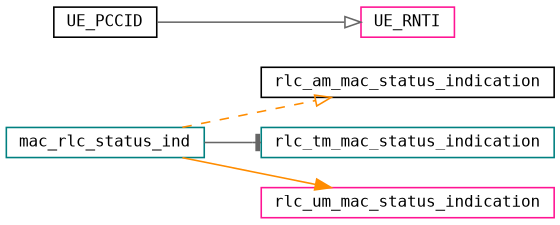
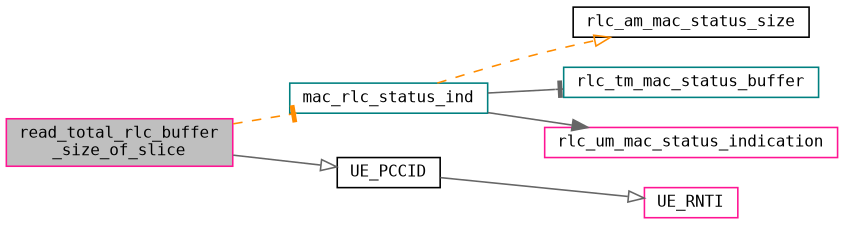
(408, 82) -> (691, 22)
none -> (120, 142)
(408, 142) -> (691, 82)
(249, 171) -> (530, 119)
